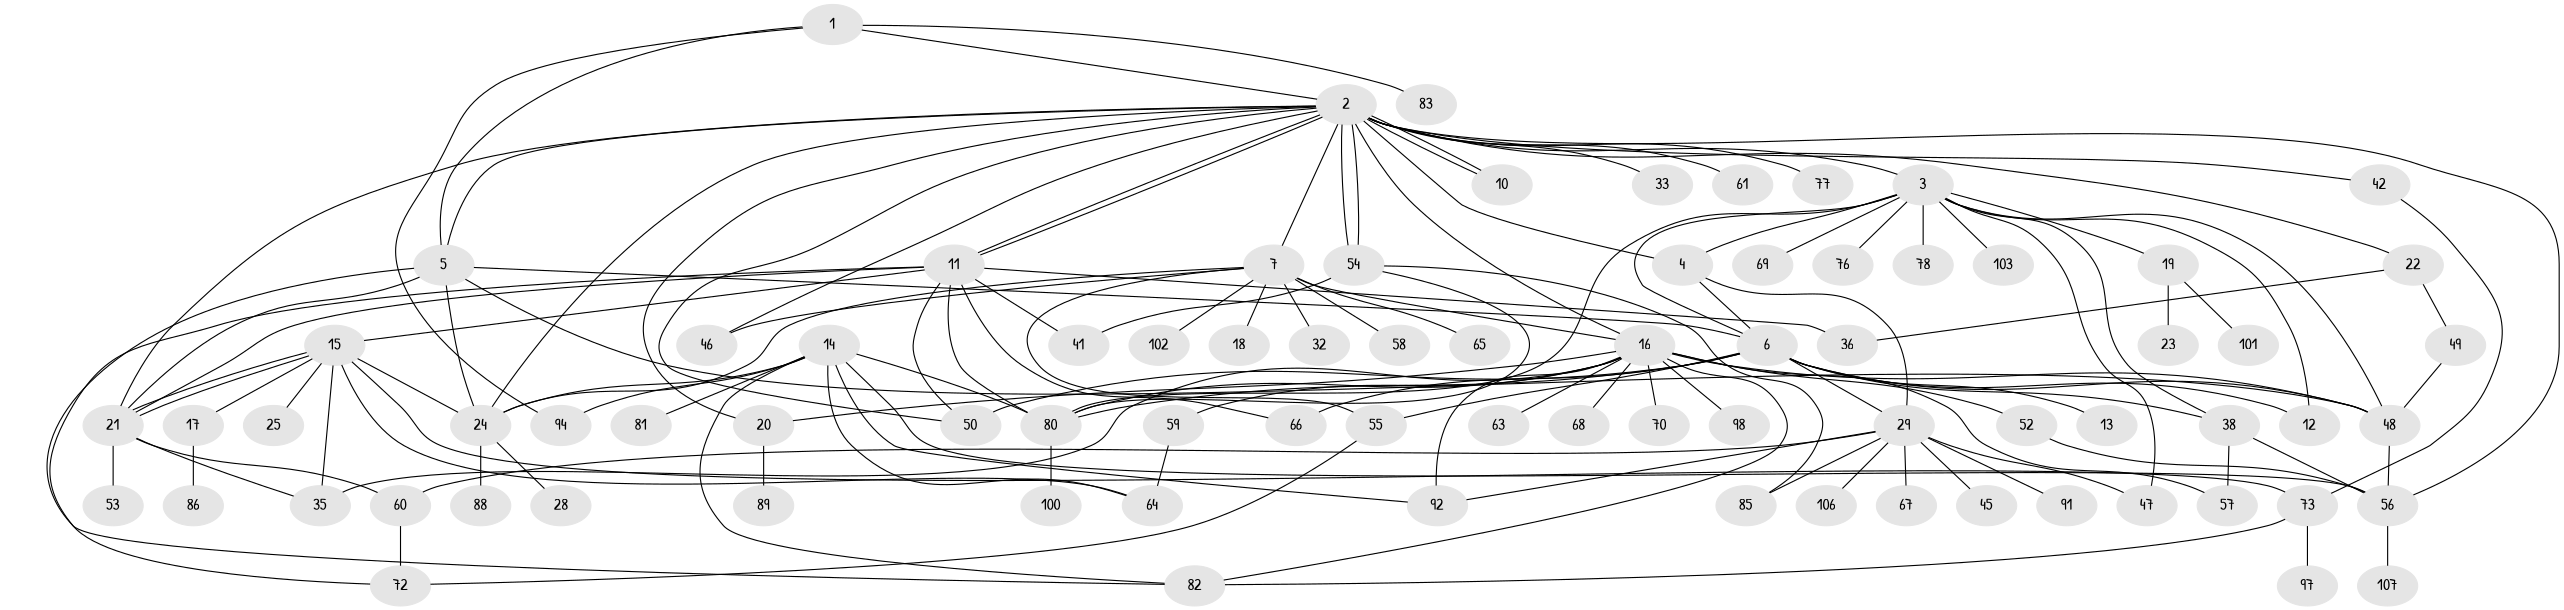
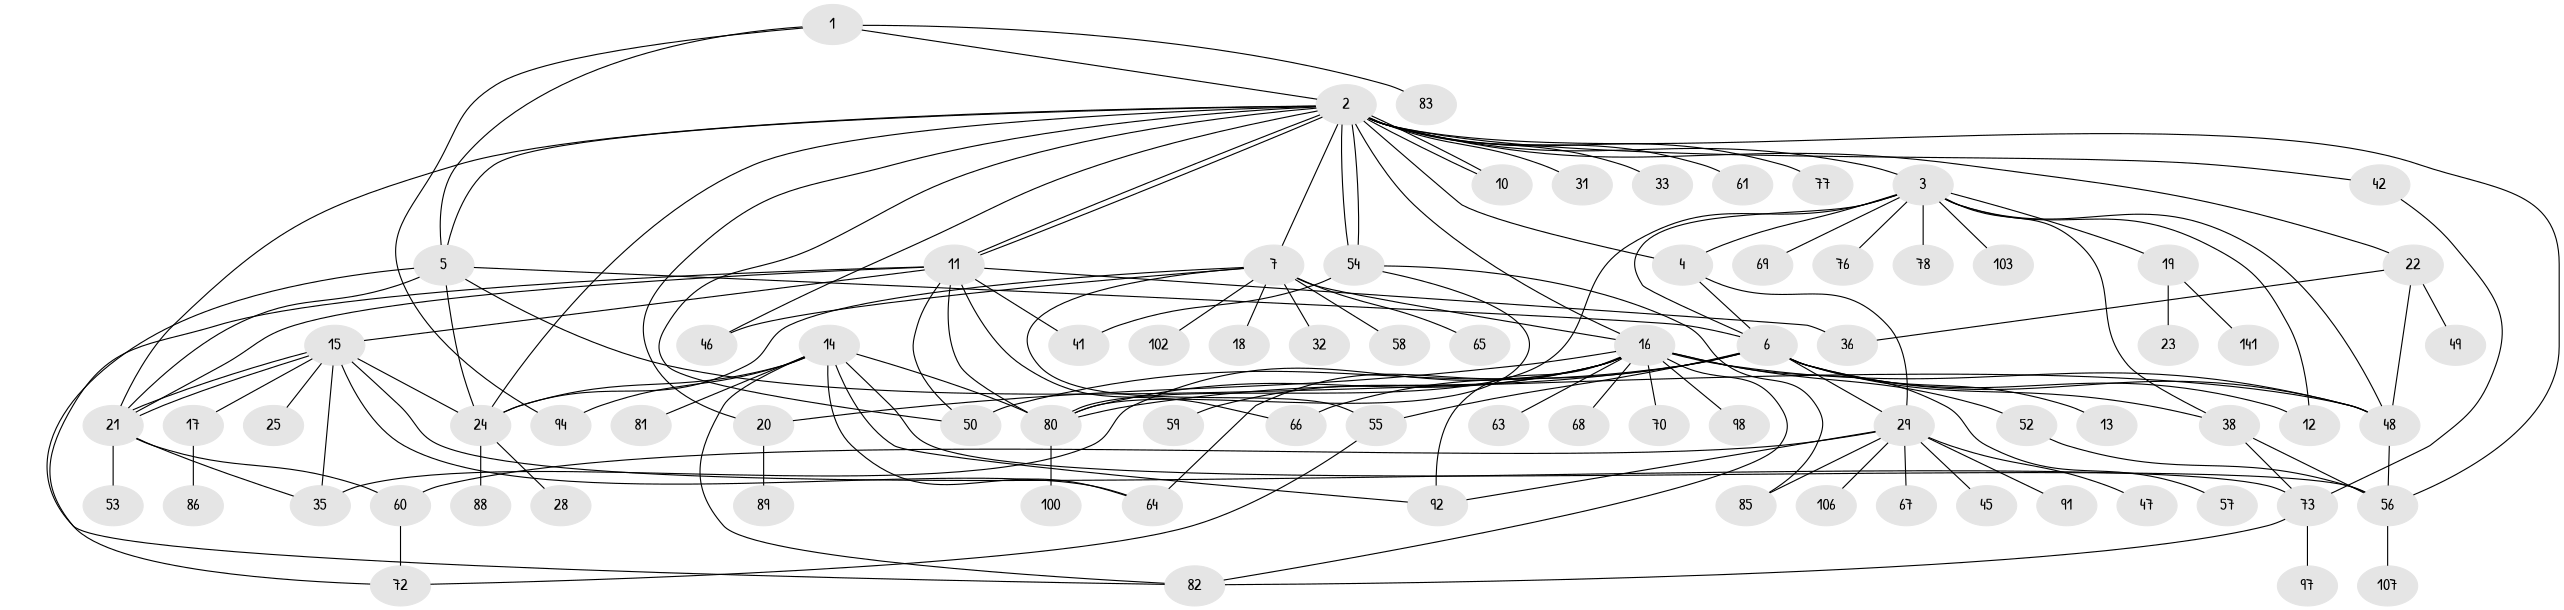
none -> (1582, 185)
(2081, 319) -> none
(2248, 345) -> (2248, 345)
(2423, 385) -> (2402, 345)
(2229, 459) -> (2264, 461)
(1163, 464) -> (1377, 375)
